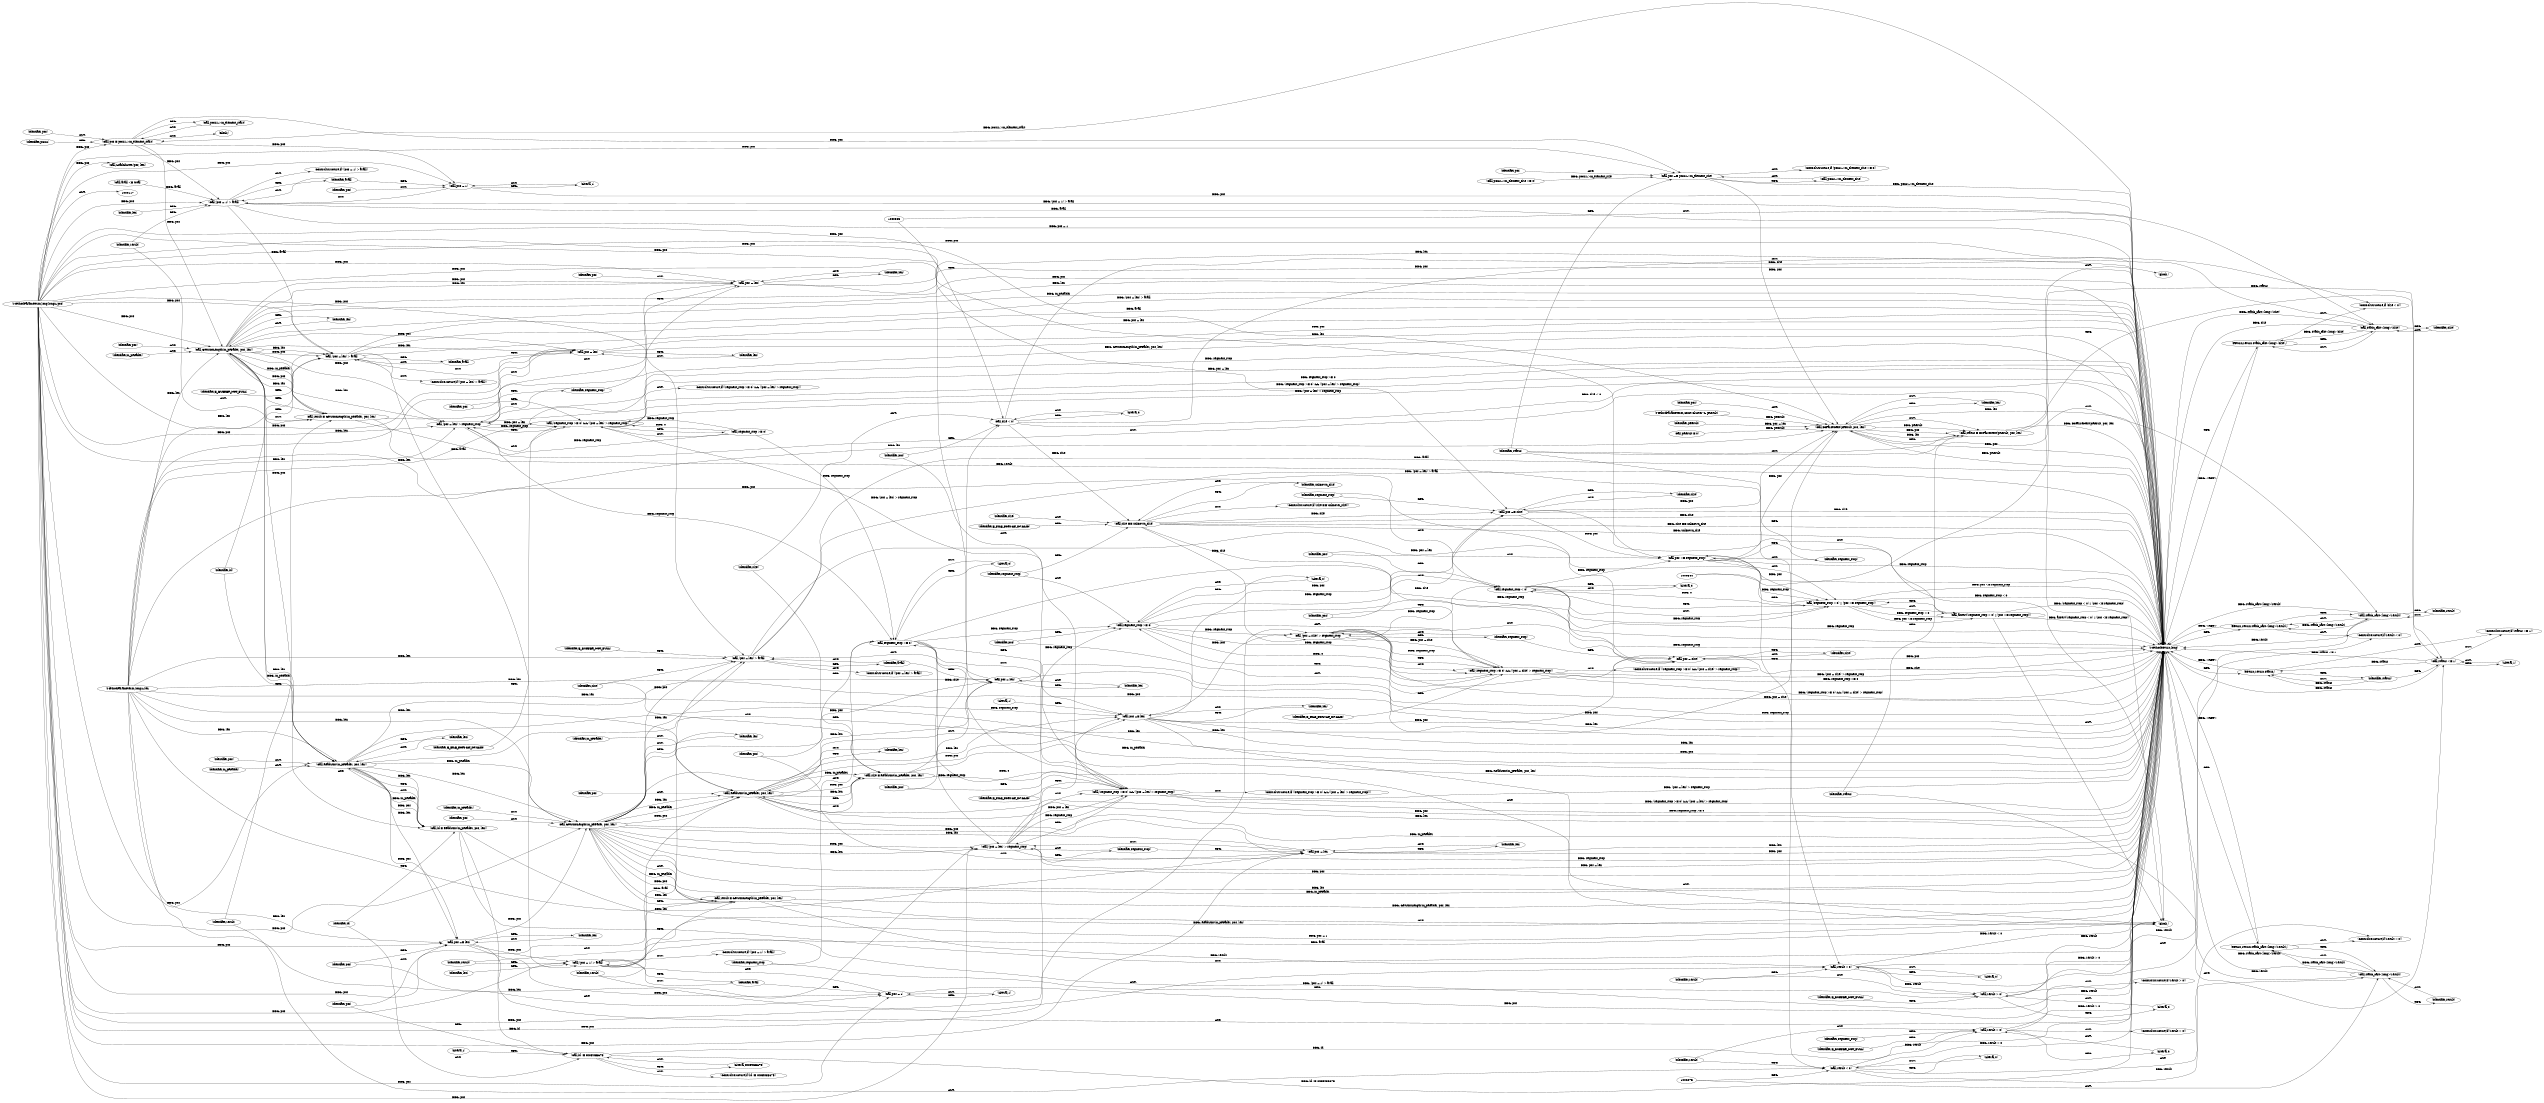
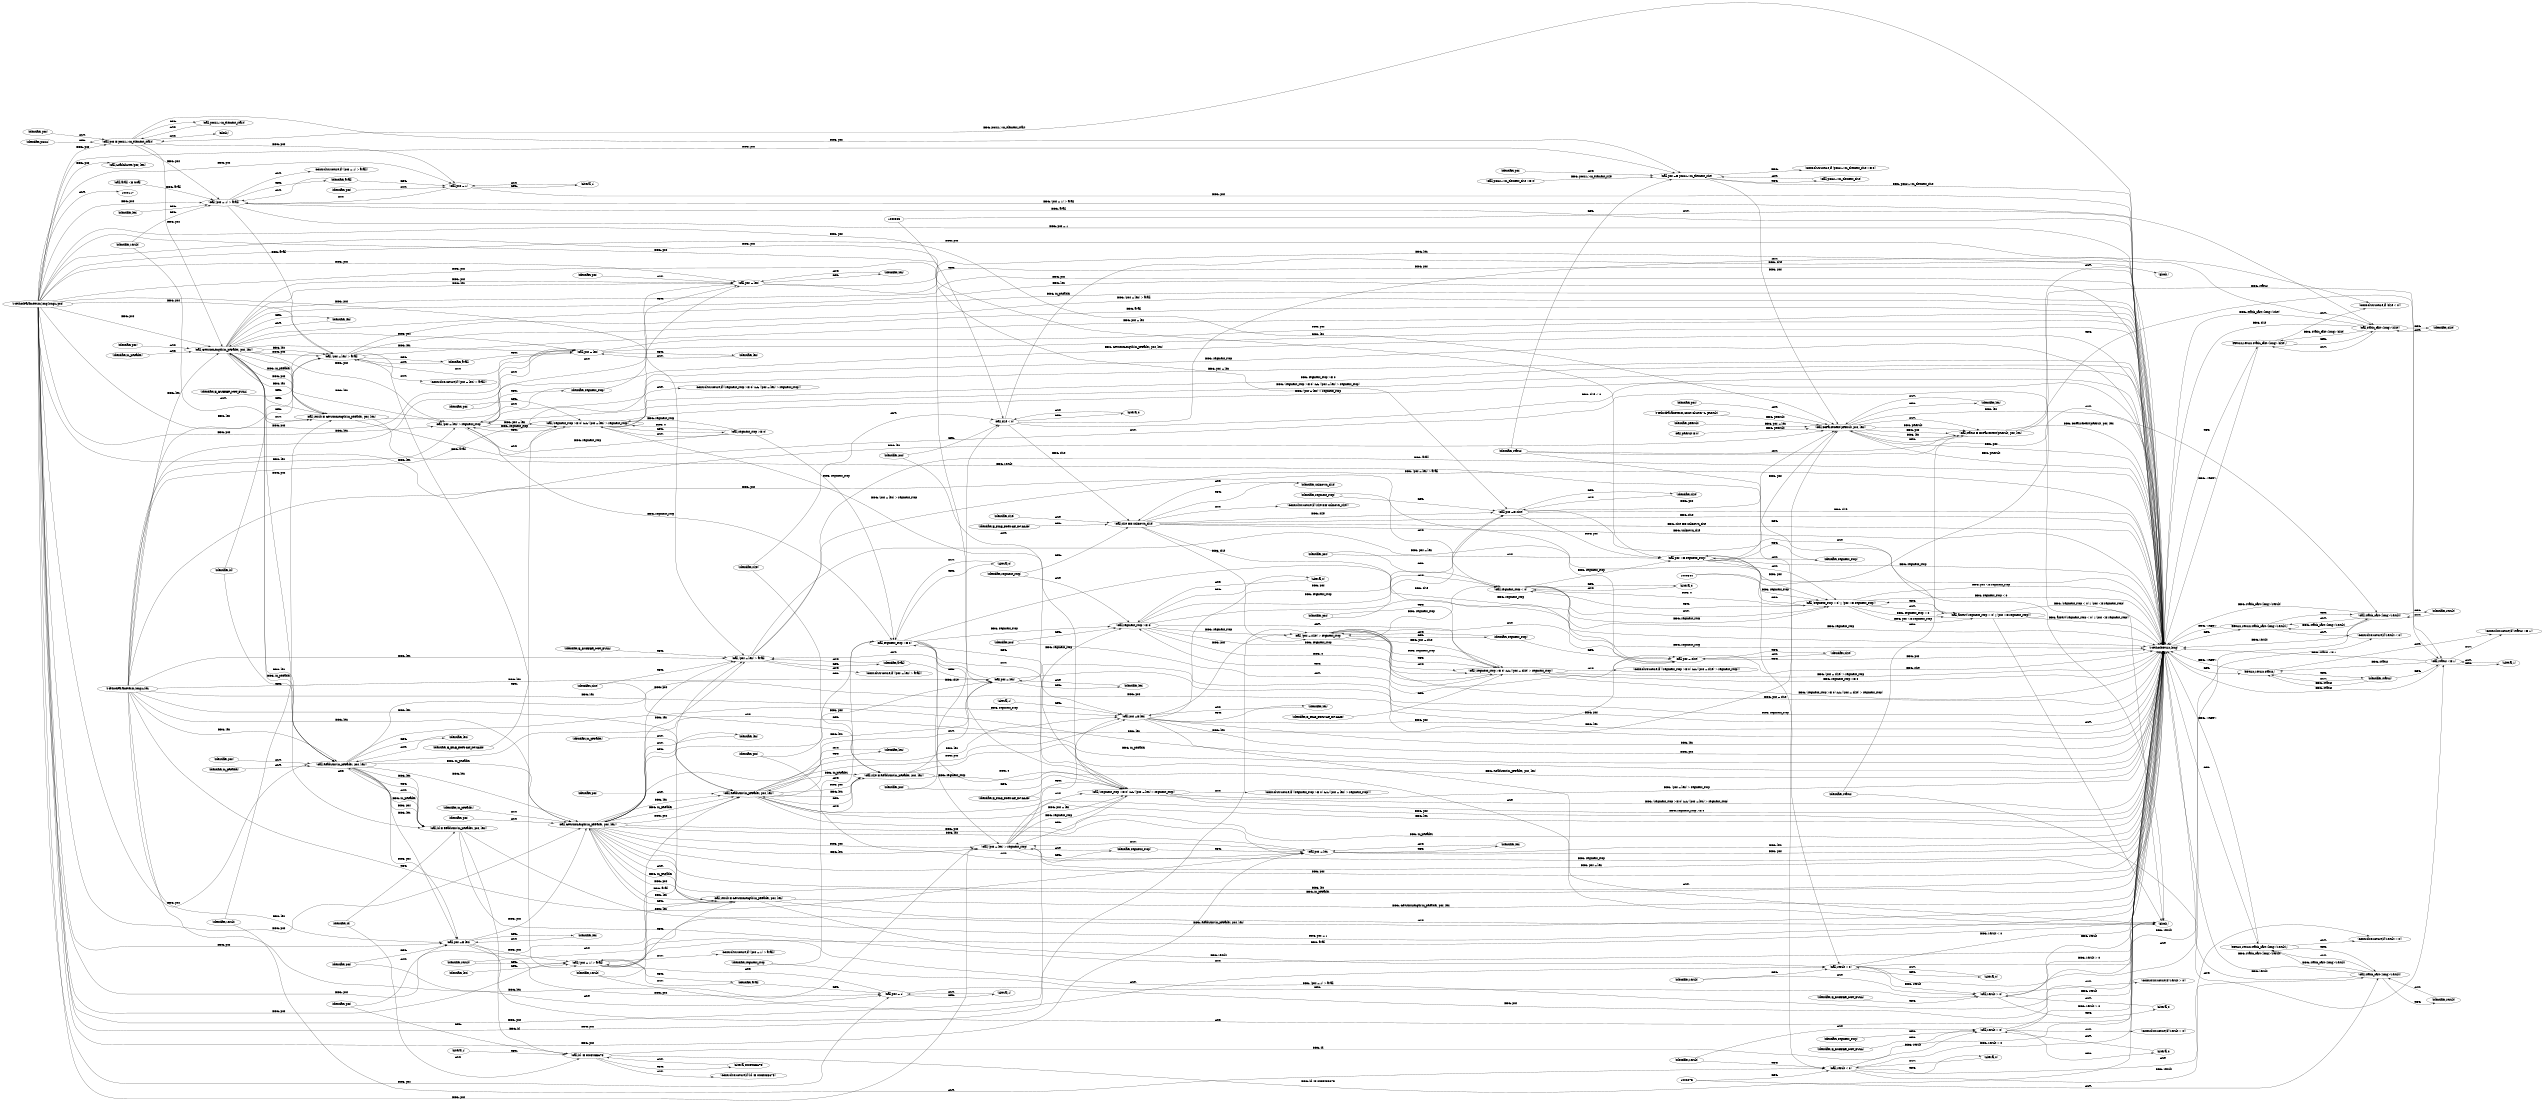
(1775, 169) -> (1775, 169)
